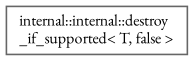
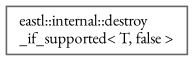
(97, 30) -> (97, 30)
